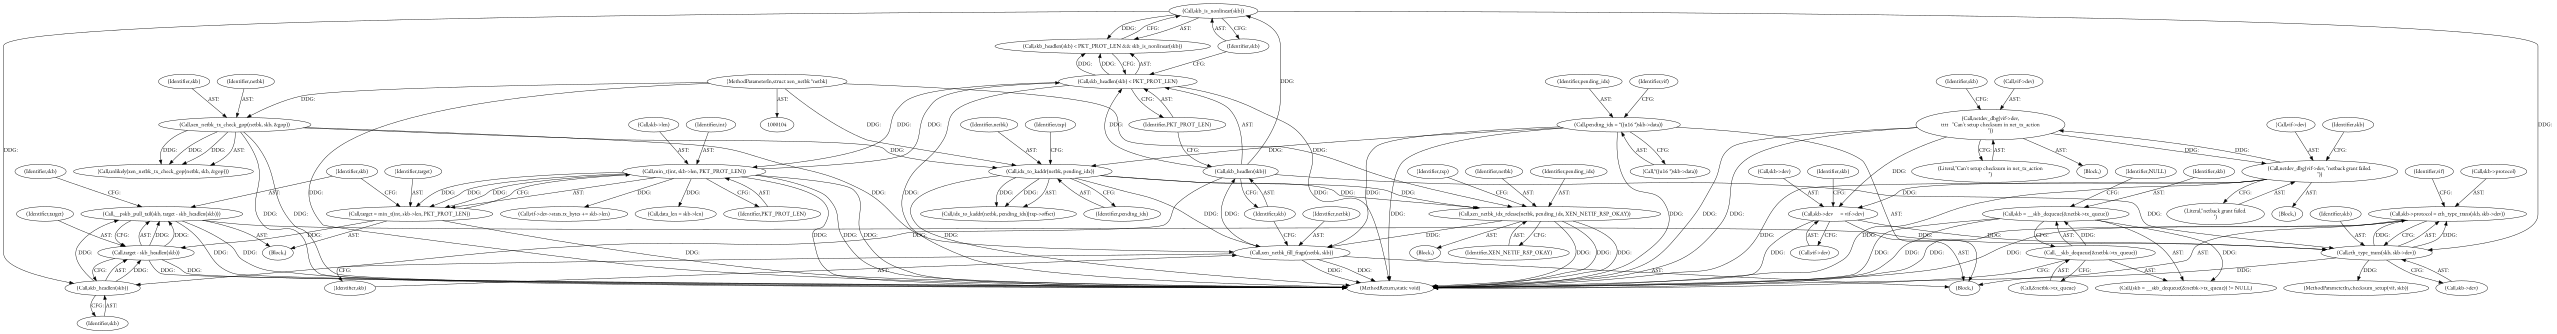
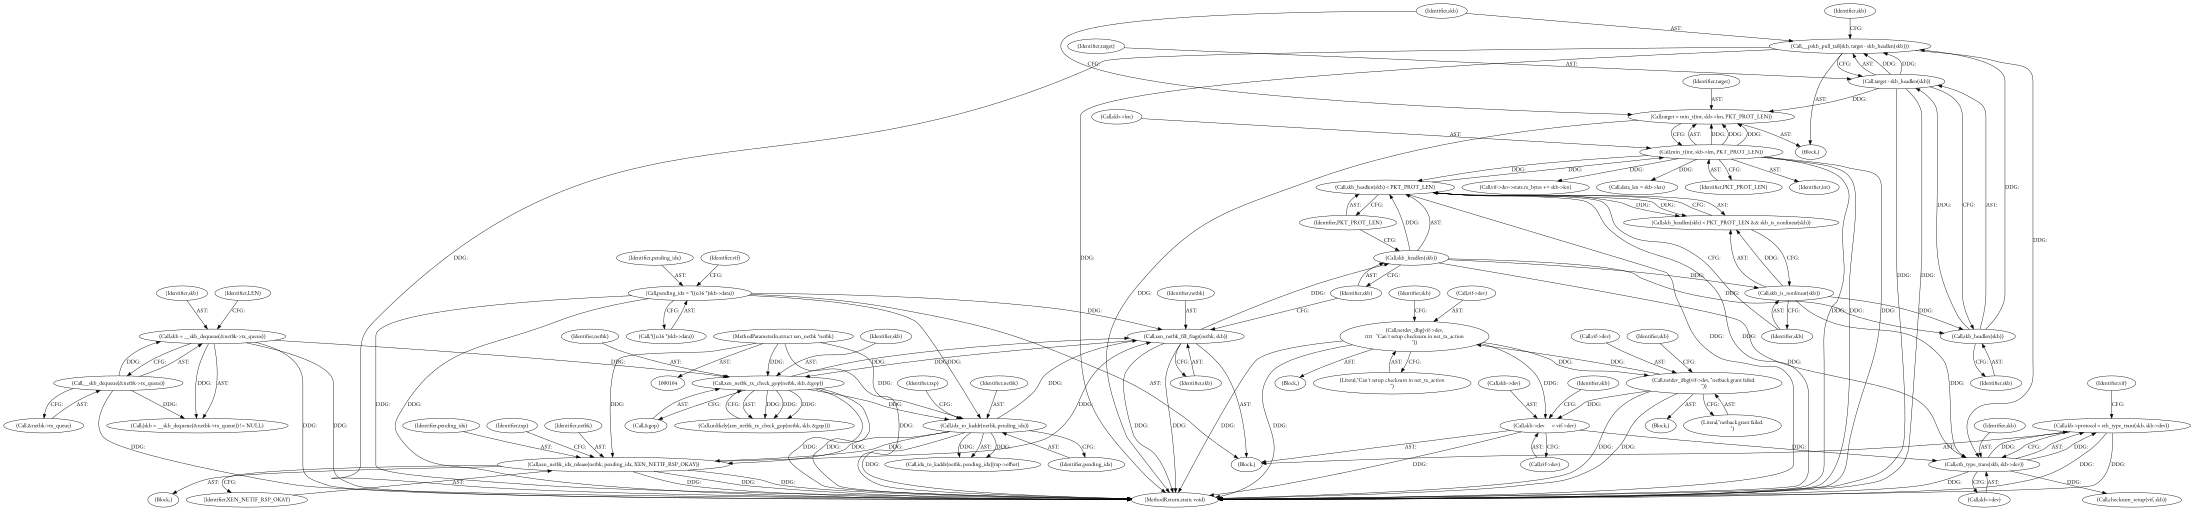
(703, 148) -> (1763, 170)
(2146, 171) -> (243, 293)
(2494, 171) -> none
(280, 237) -> (1827, 103)
(2044, 270) -> (139, 447)
(2151, 270) -> (171, 404)
(2356, 288) -> (2132, 500)
none -> (973, 355)
none -> (499, 356)
none -> (726, 406)
none -> (646, 426)
